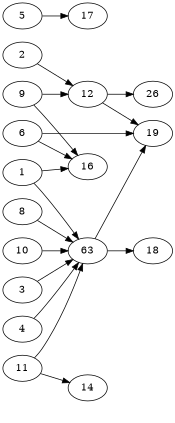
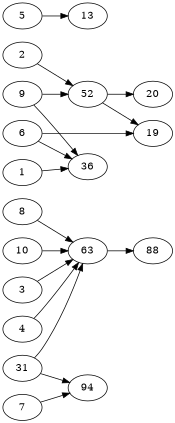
(88, 16) -> (88, 16)
(88, 94) -> (88, 94)
(153, 94) -> (153, 94)
(88, 167) -> (88, 167)
(119, 196) -> none
(55, 208) -> none
(153, 251) -> (153, 251)
(22, 368) -> (22, 368)
(88, 388) -> (88, 388)
none -> (22, 407)
